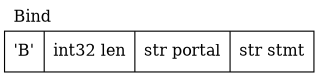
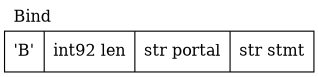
(90, 51) -> (90, 51)
